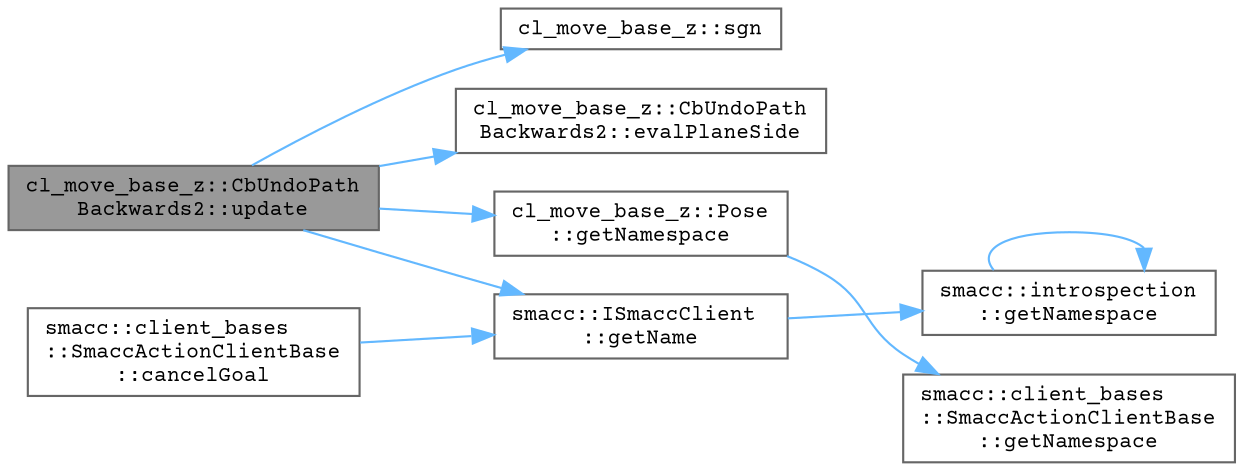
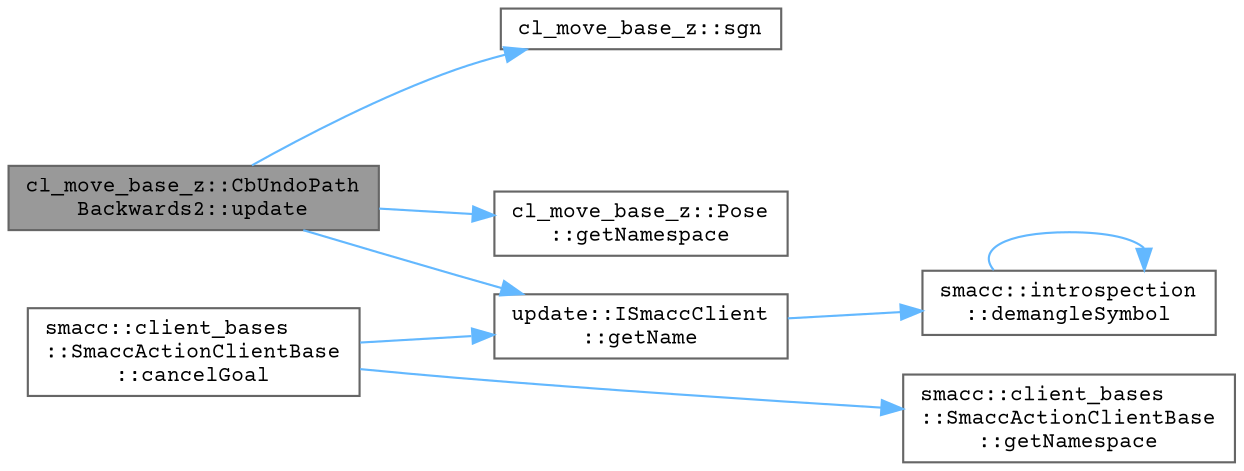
(641, 121) -> none
(855, 300) -> (621, 390)
(1069, 303) -> (1069, 303)
(641, 326) -> (641, 326)
